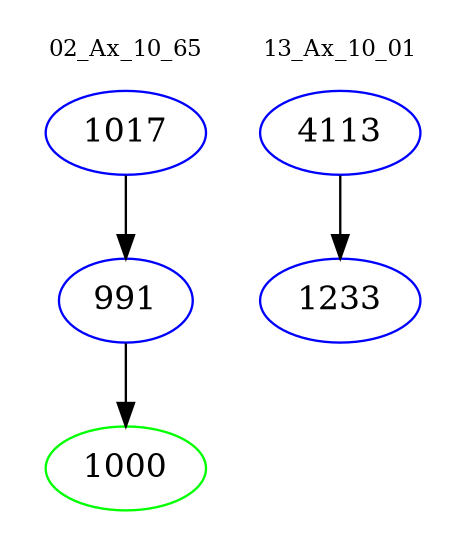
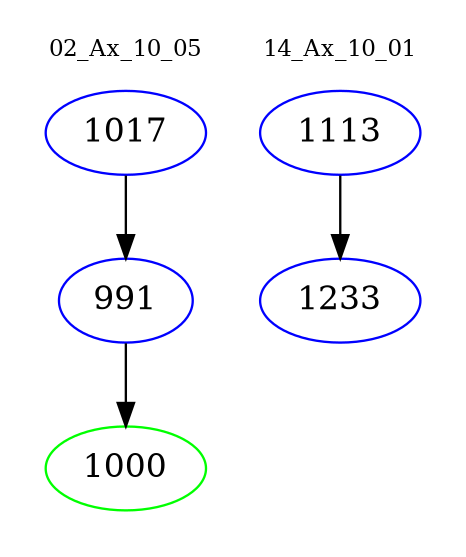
(126, 50) -> (126, 50)
(340, 50) -> (340, 50)
(340, 133) -> (340, 133)
